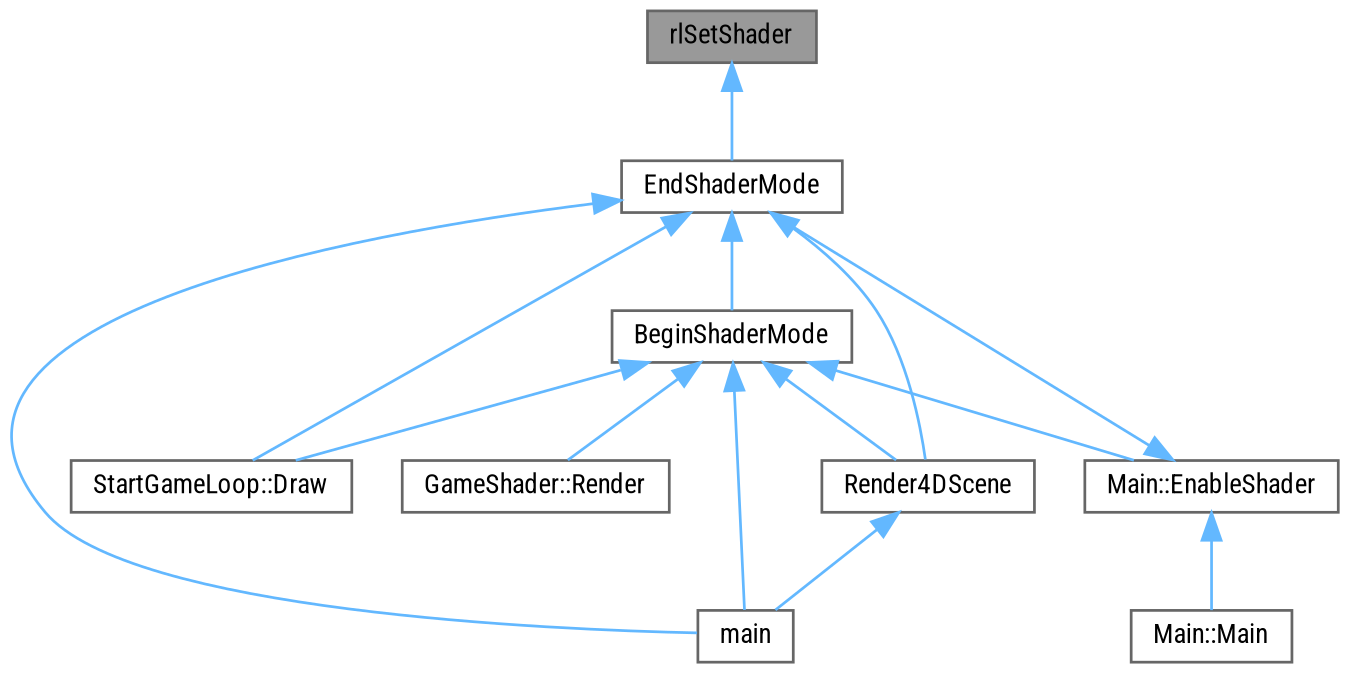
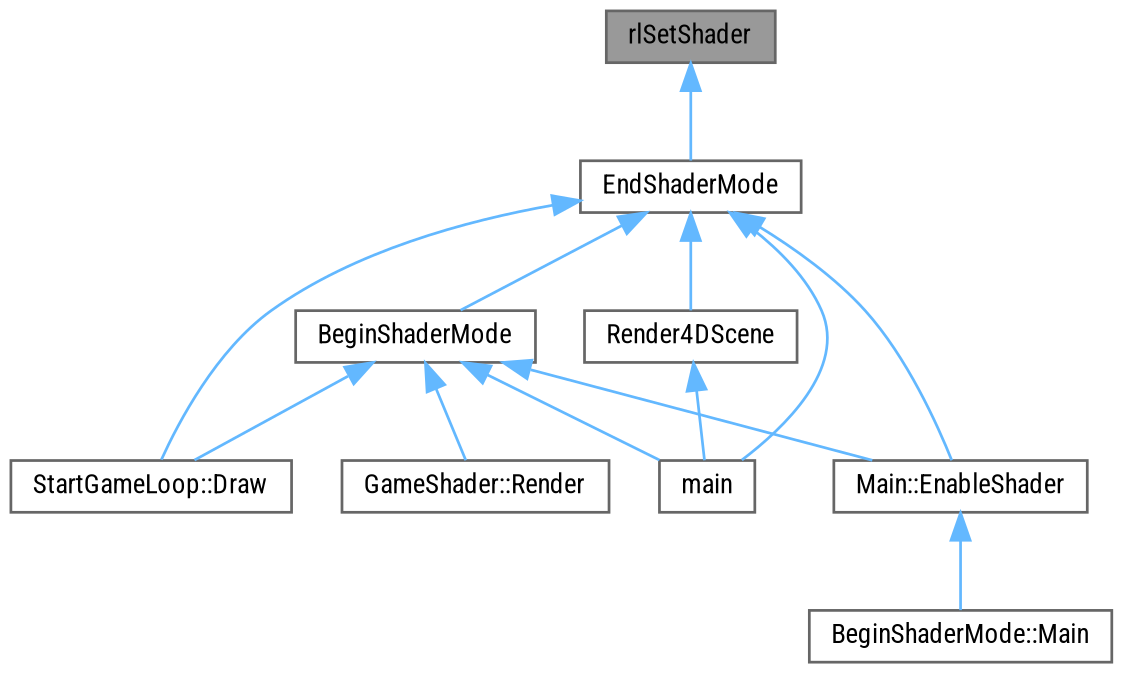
(960, 329) -> (878, 326)
(841, 420) -> none
(1212, 636) -> (961, 636)
